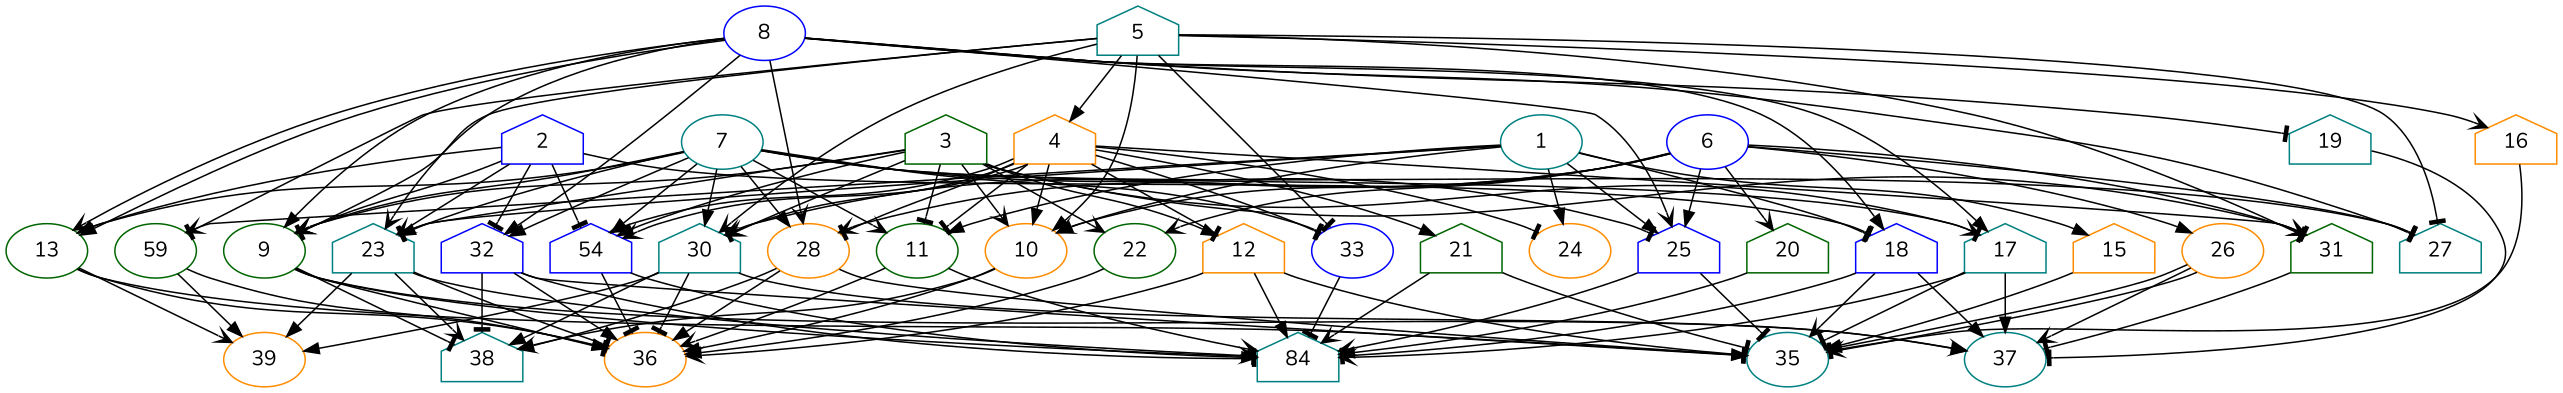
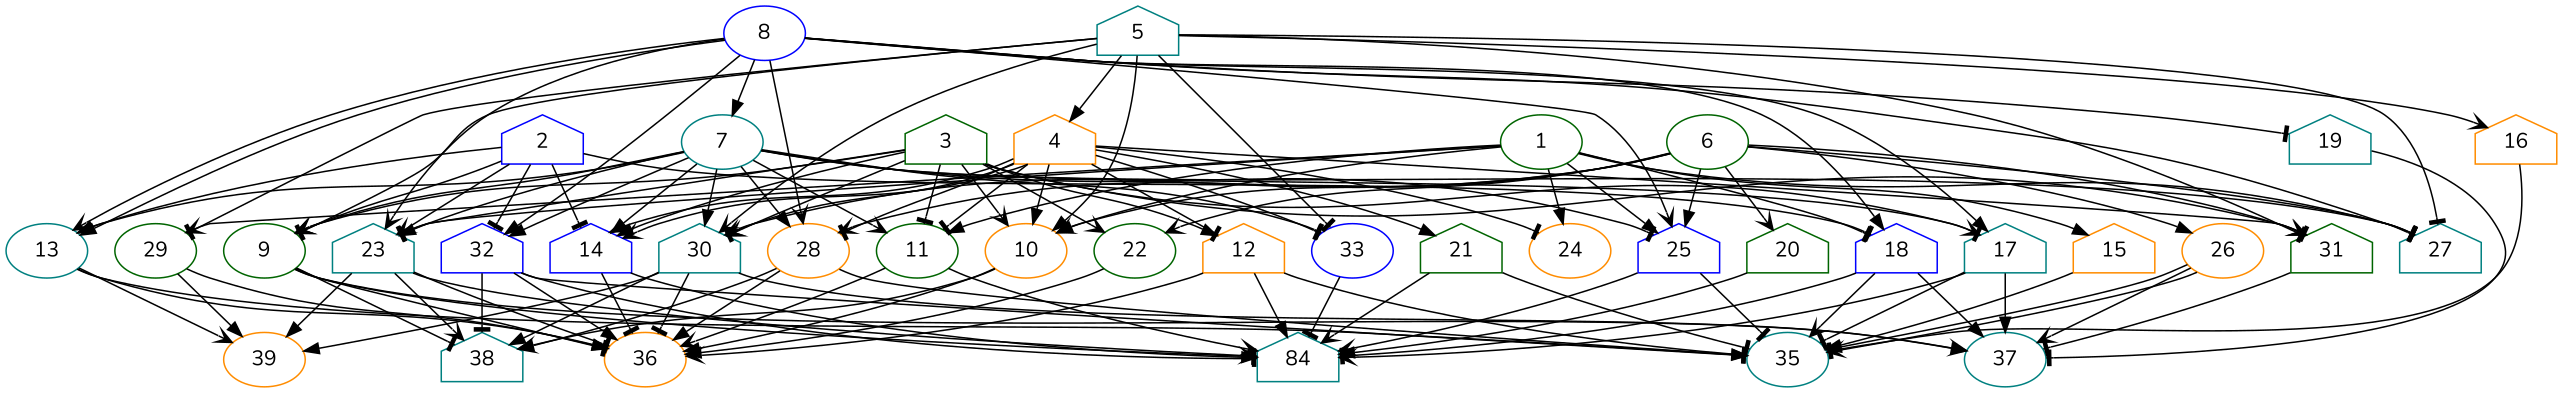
(470, 96) -> (745, 84)
(1541, 142) -> (1541, 142)
(1708, 142) -> (1708, 142)
none -> (1995, 184)
(47, 251) -> (47, 251)
(156, 251) -> (156, 251)
(591, 251) -> (591, 251)
